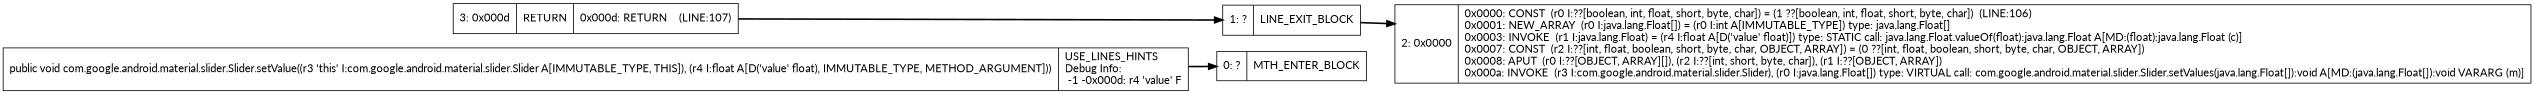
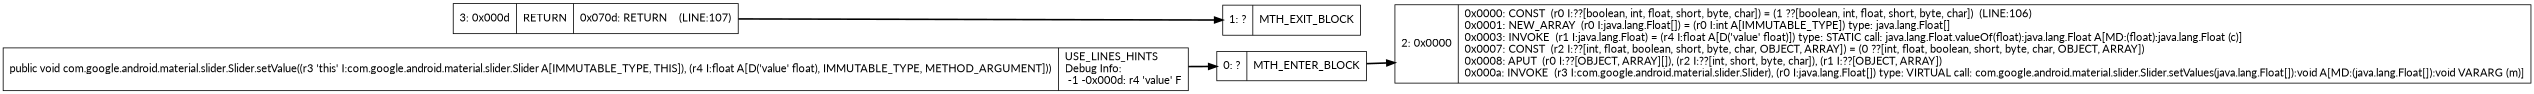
(656, 18) -> (656, 18)
(1307, 20) -> (1307, 20)
(1374, 23) -> (1377, 63)
